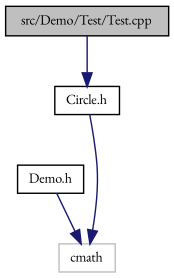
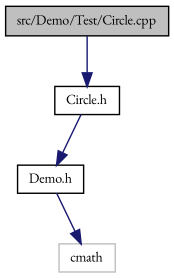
(87, 21) -> (87, 21)
(97, 172) -> (72, 134)
